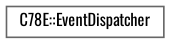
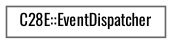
(85, 22) -> (86, 22)
